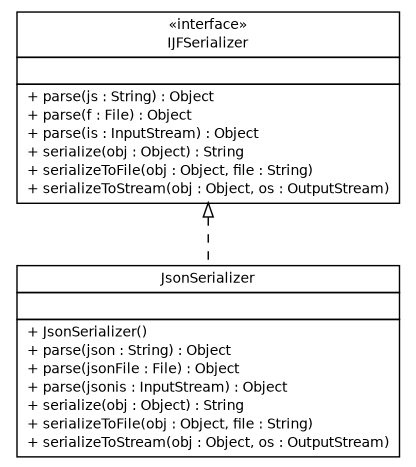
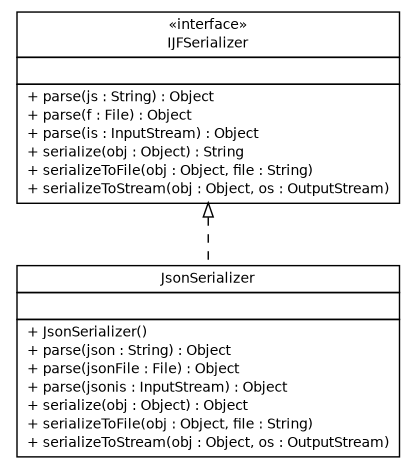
(136, 406) -> (138, 406)
